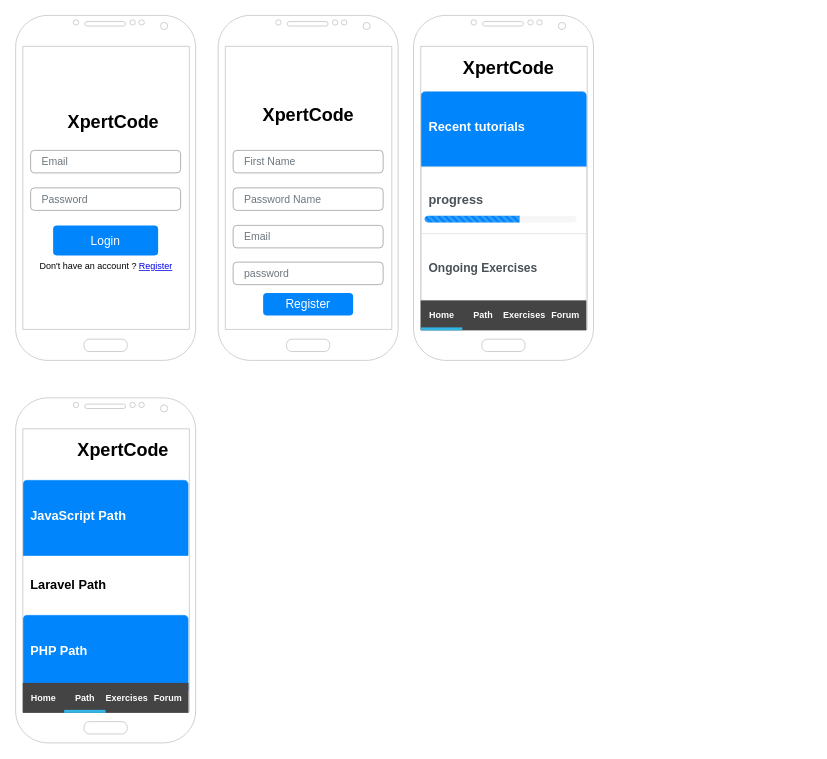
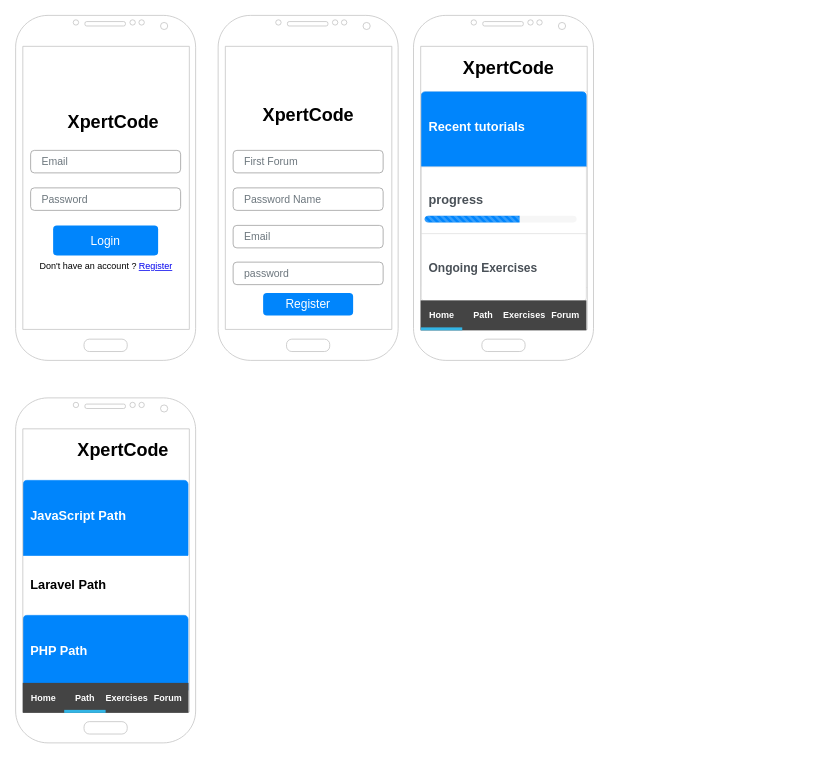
(271, 162) -> (274, 162)
